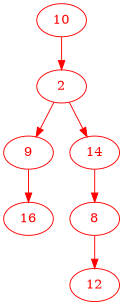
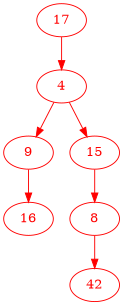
(62, 20) -> (62, 20)
(62, 86) -> (62, 86)
(95, 153) -> (95, 153)
(95, 285) -> (95, 285)
